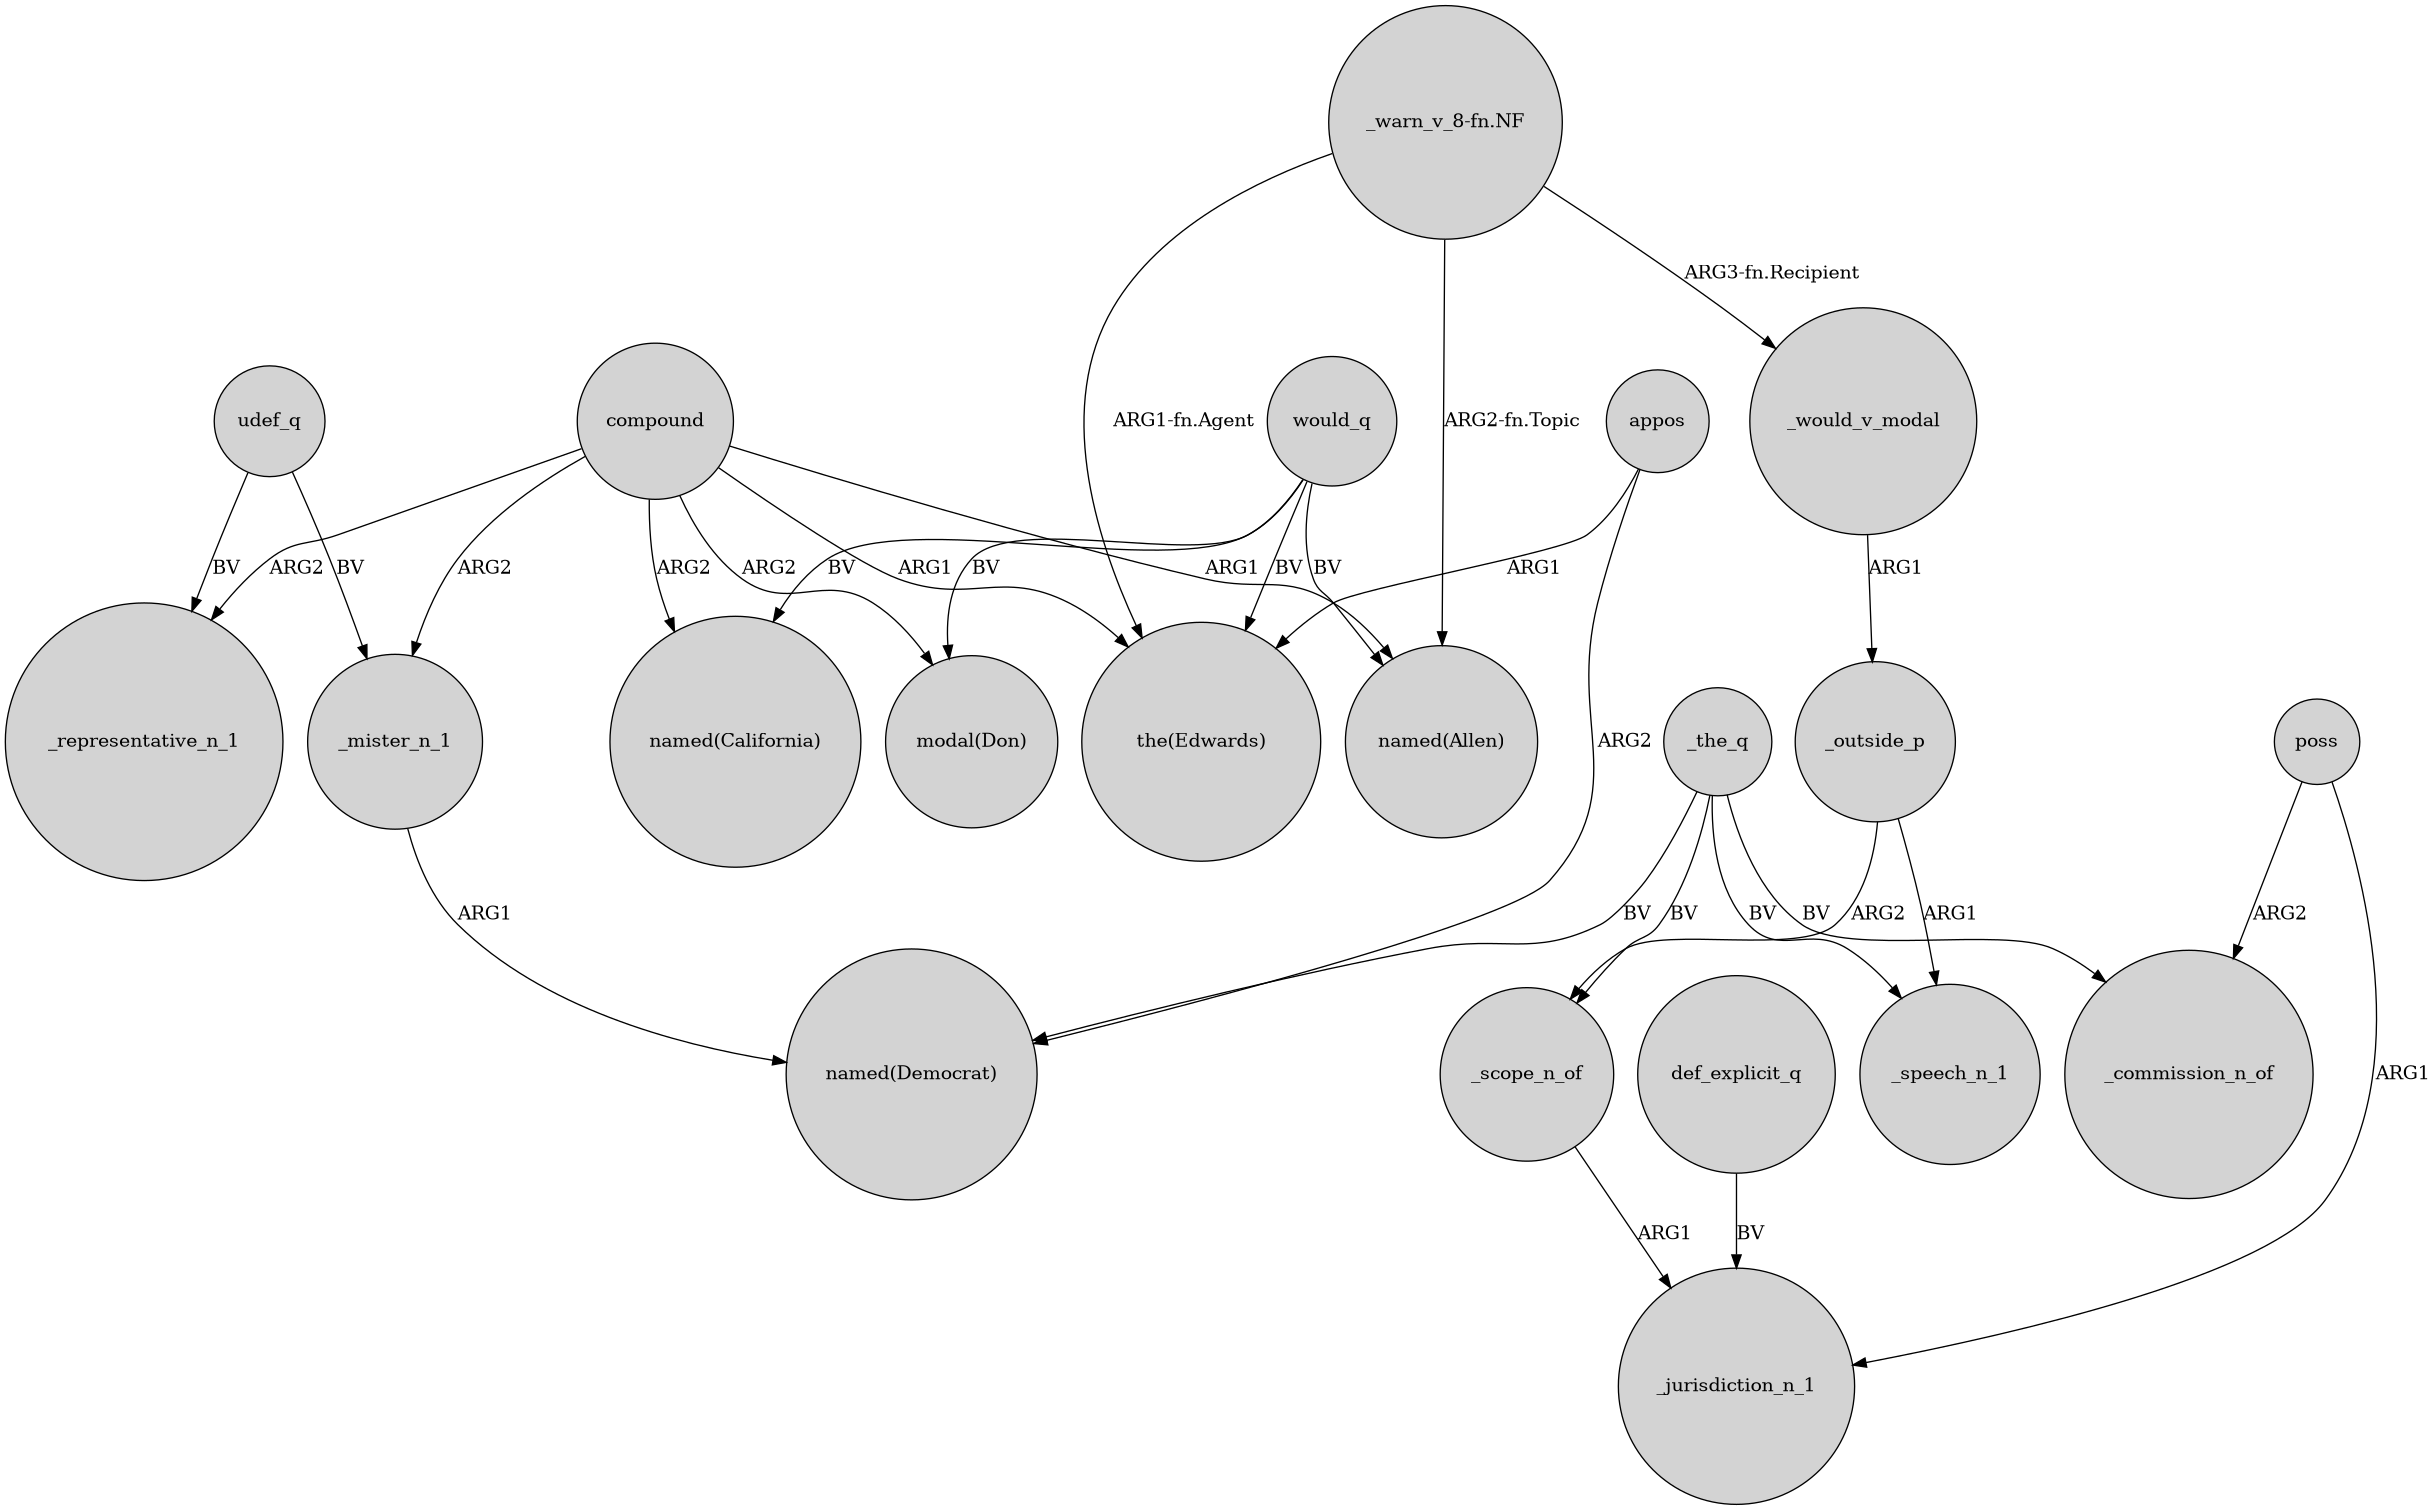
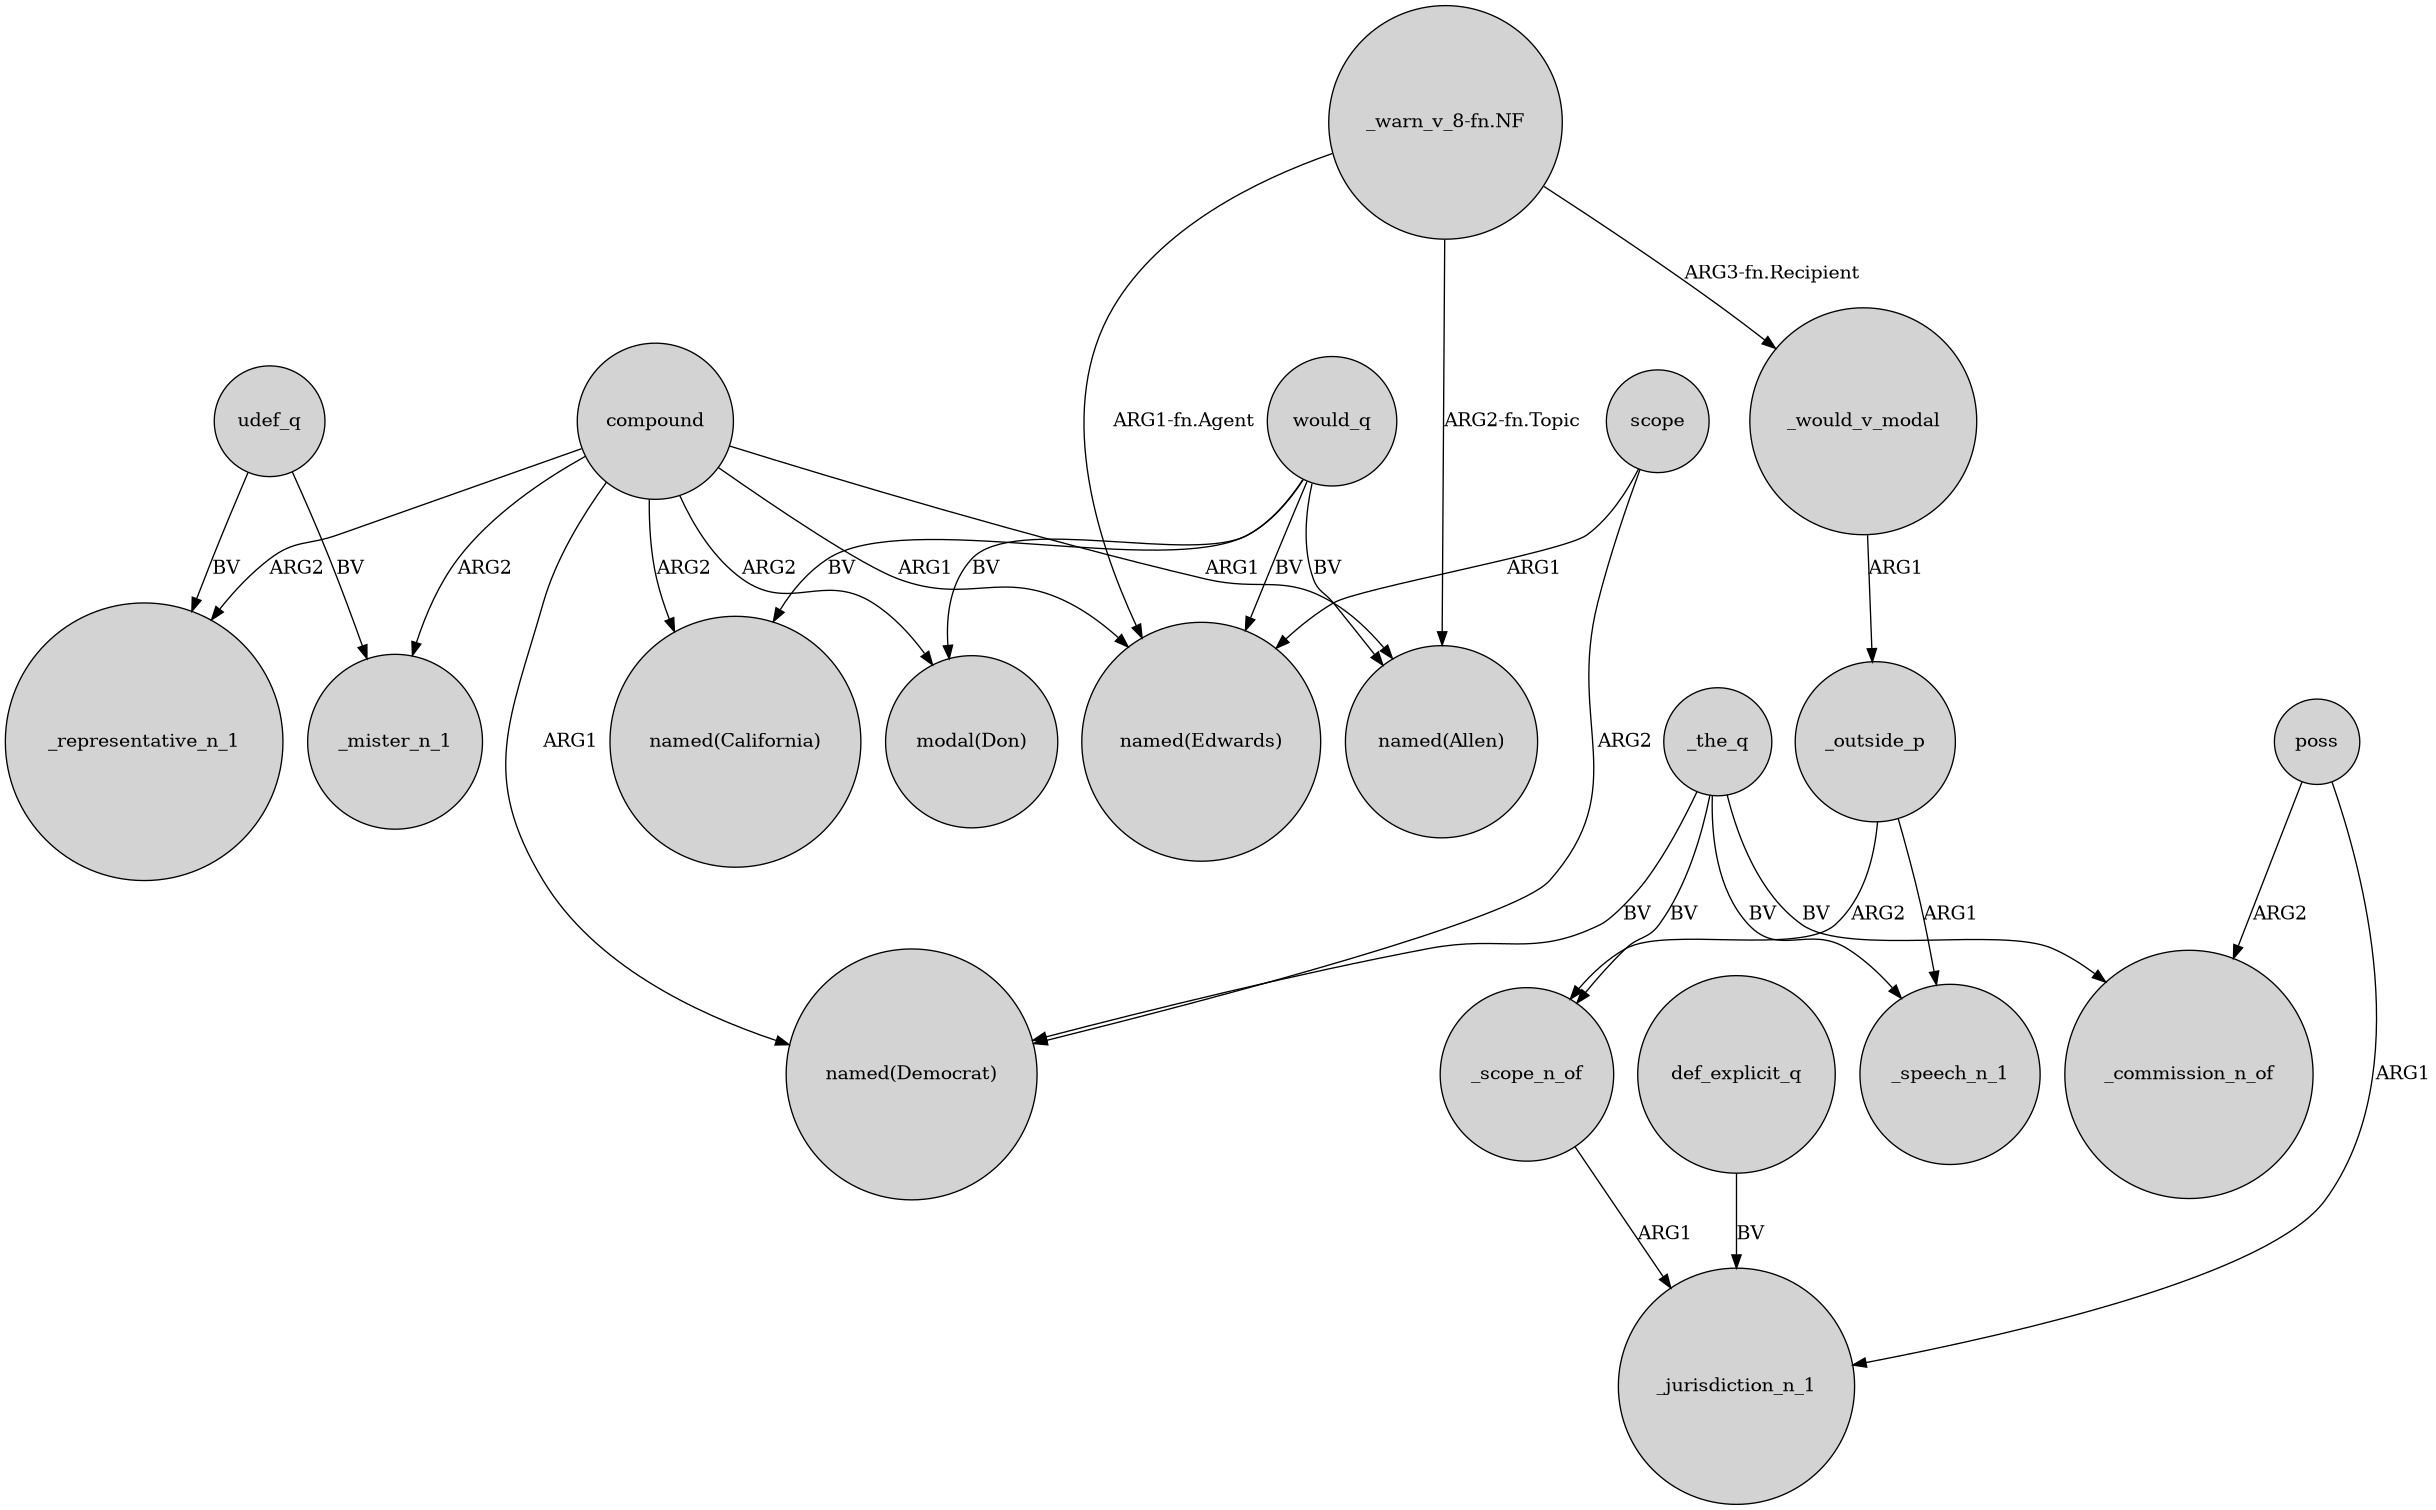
(1658, 421) -> (1658, 421)
(1201, 742) -> (1201, 742)
(555, 993) -> (514, 818)
